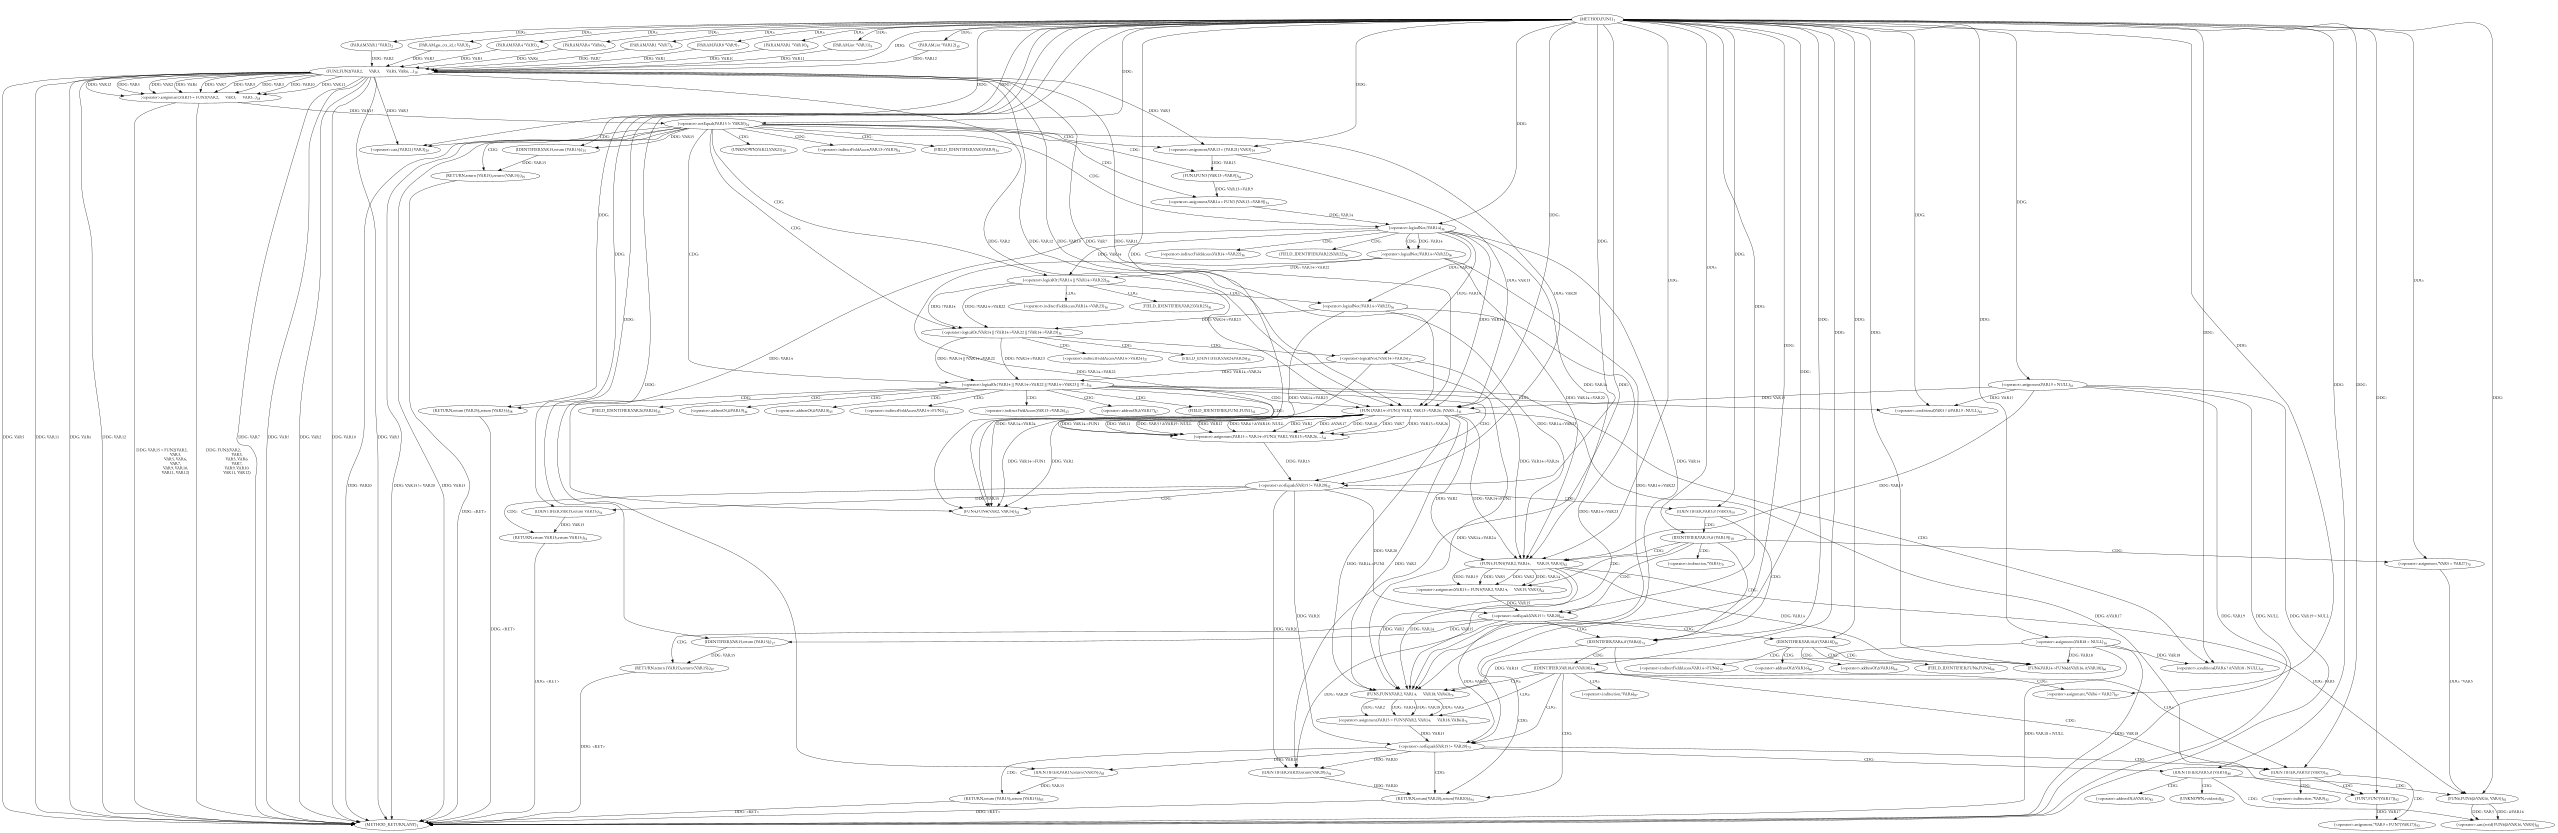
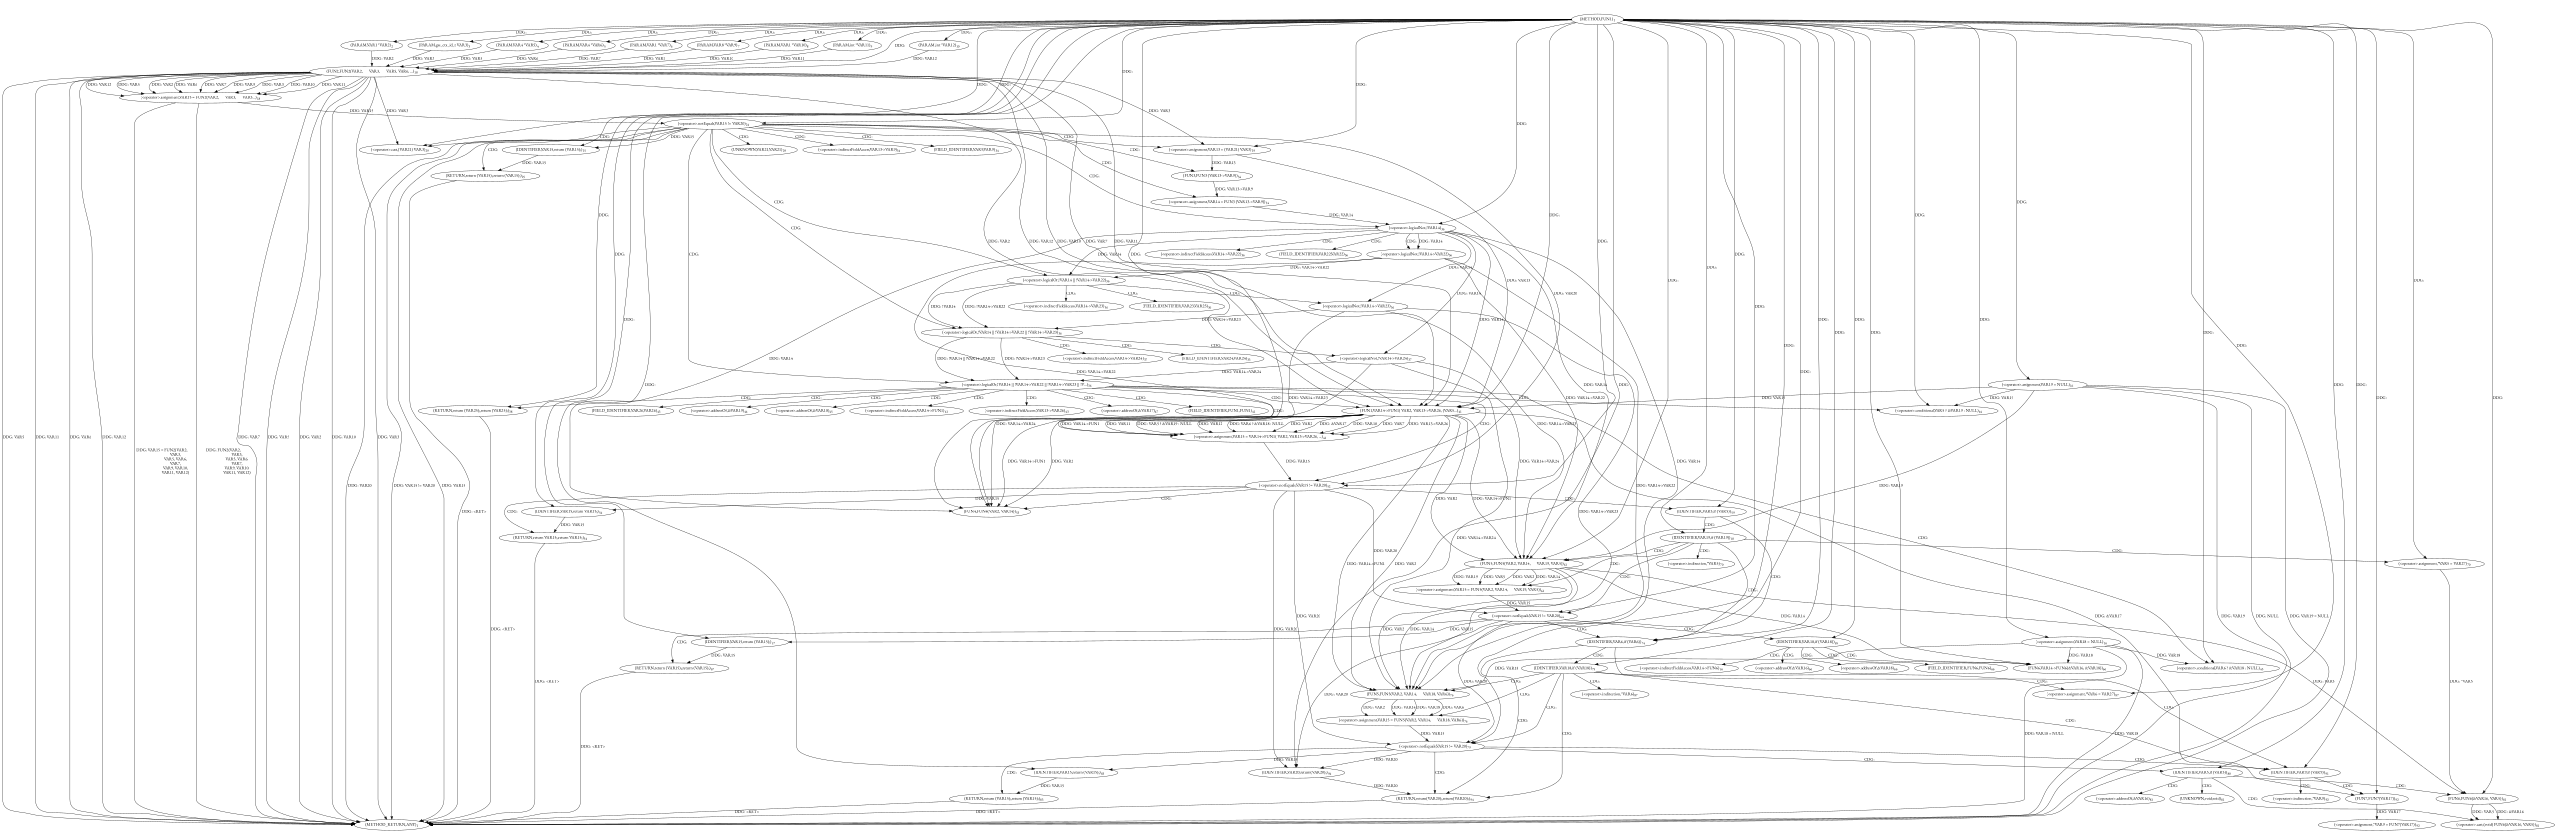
(2395, 780) -> none
